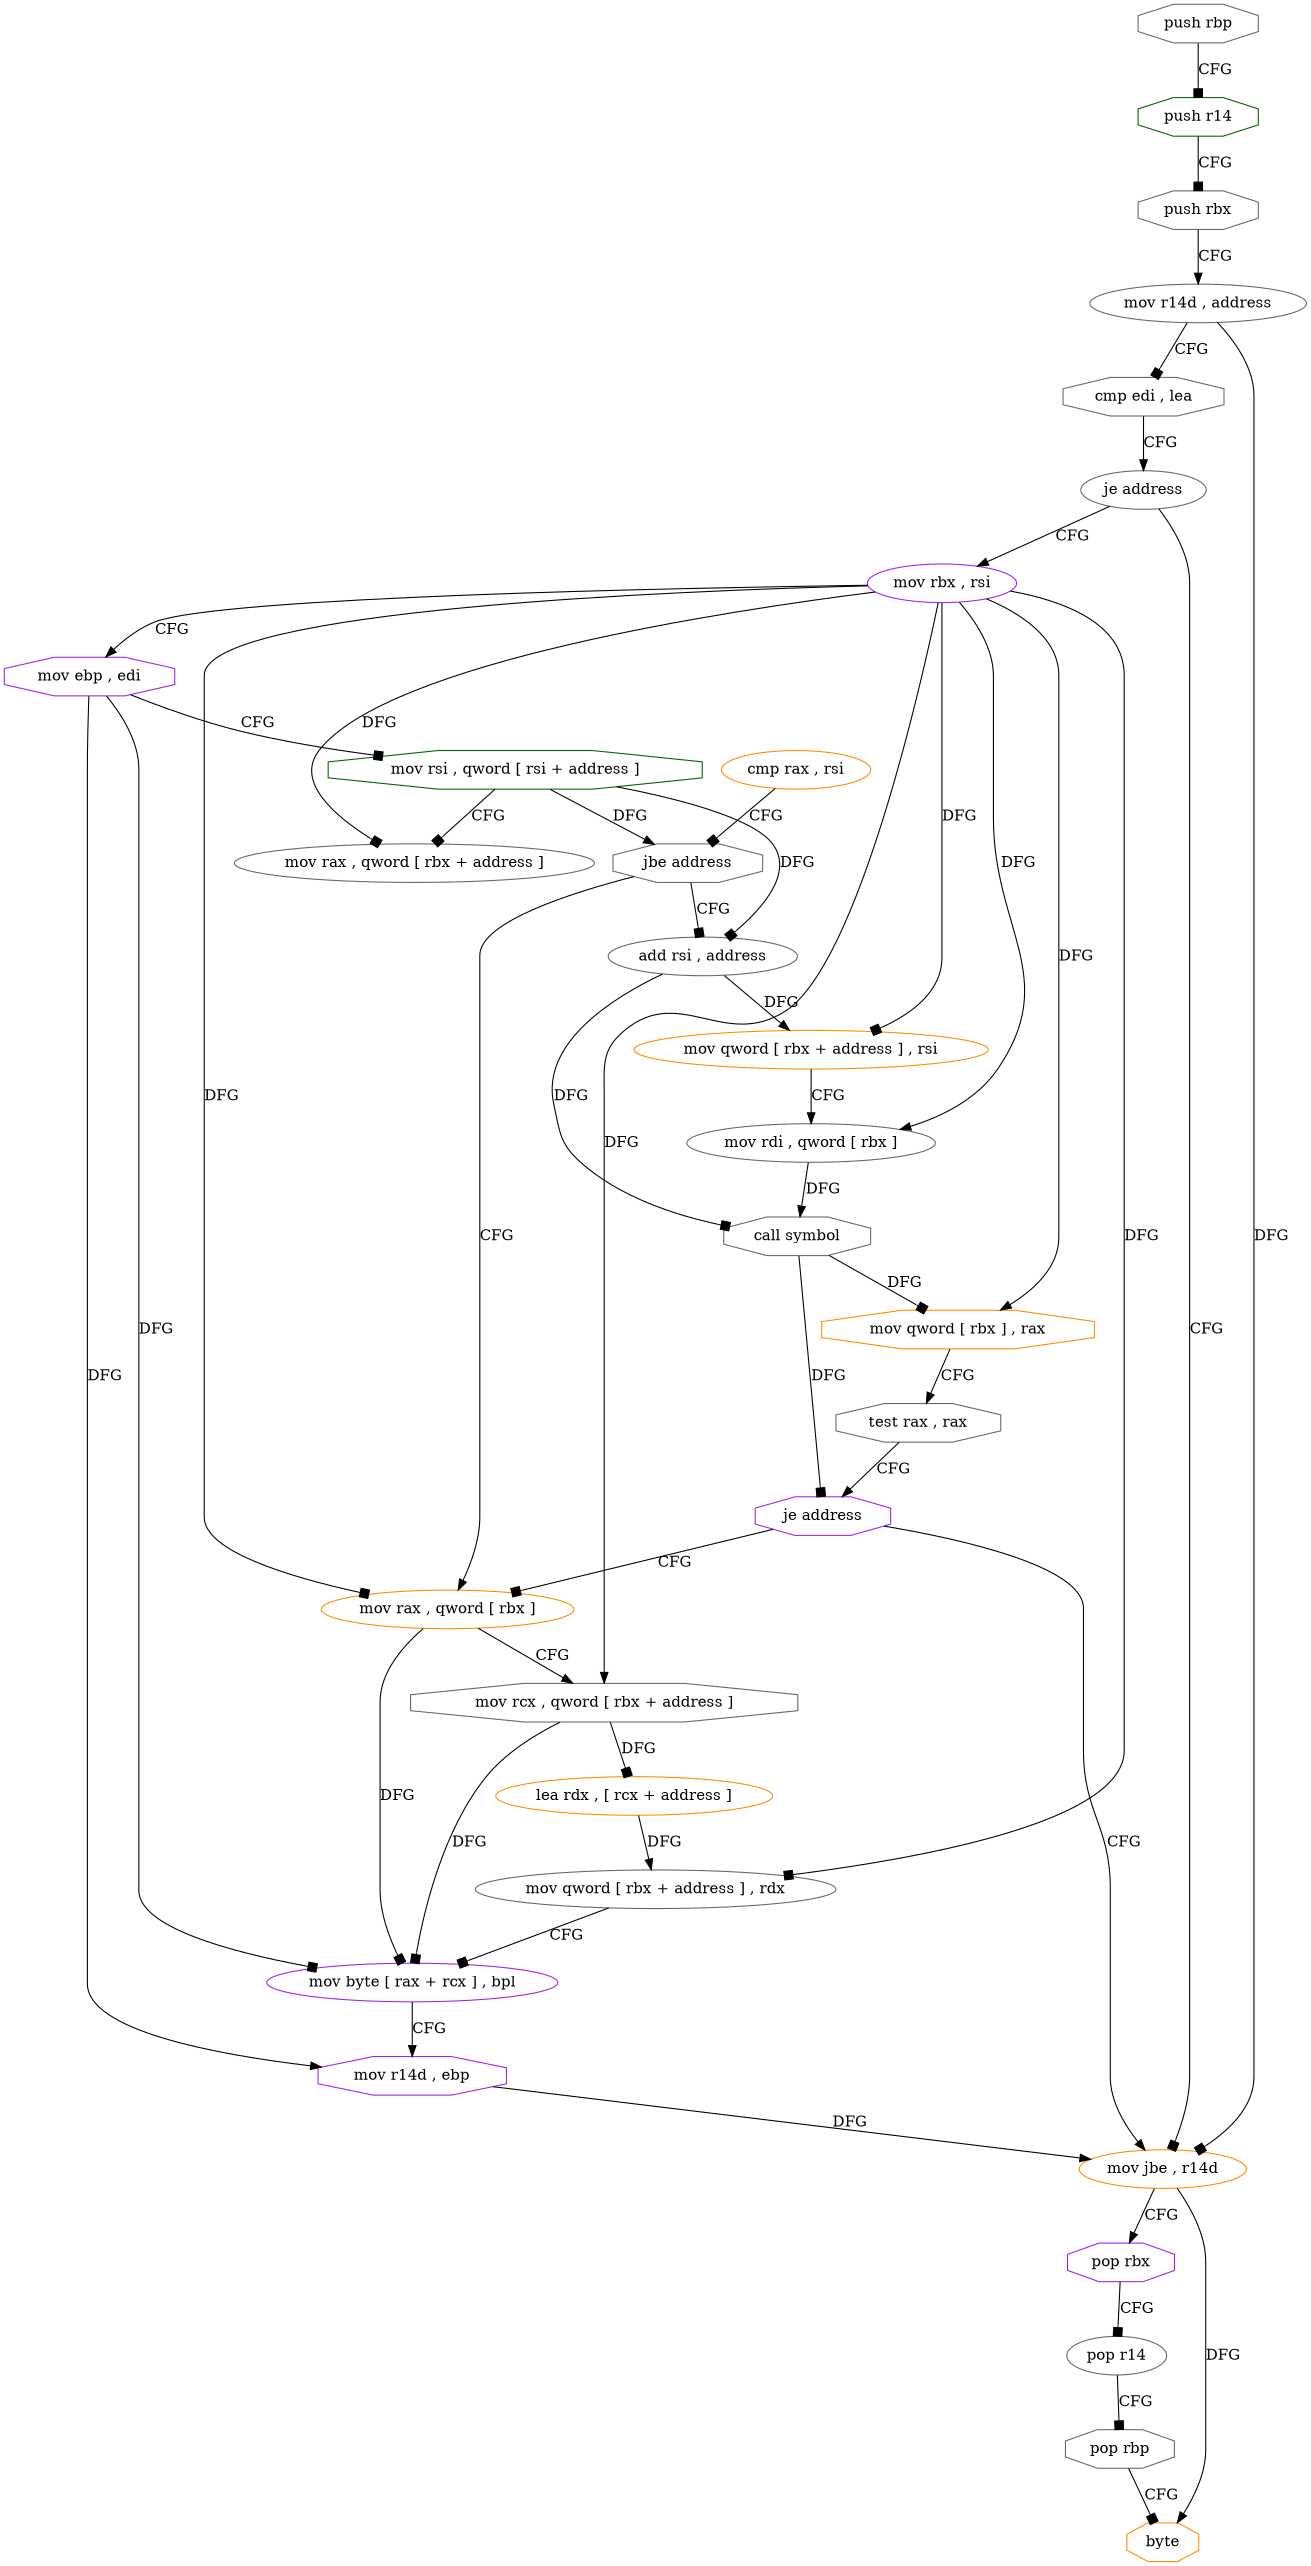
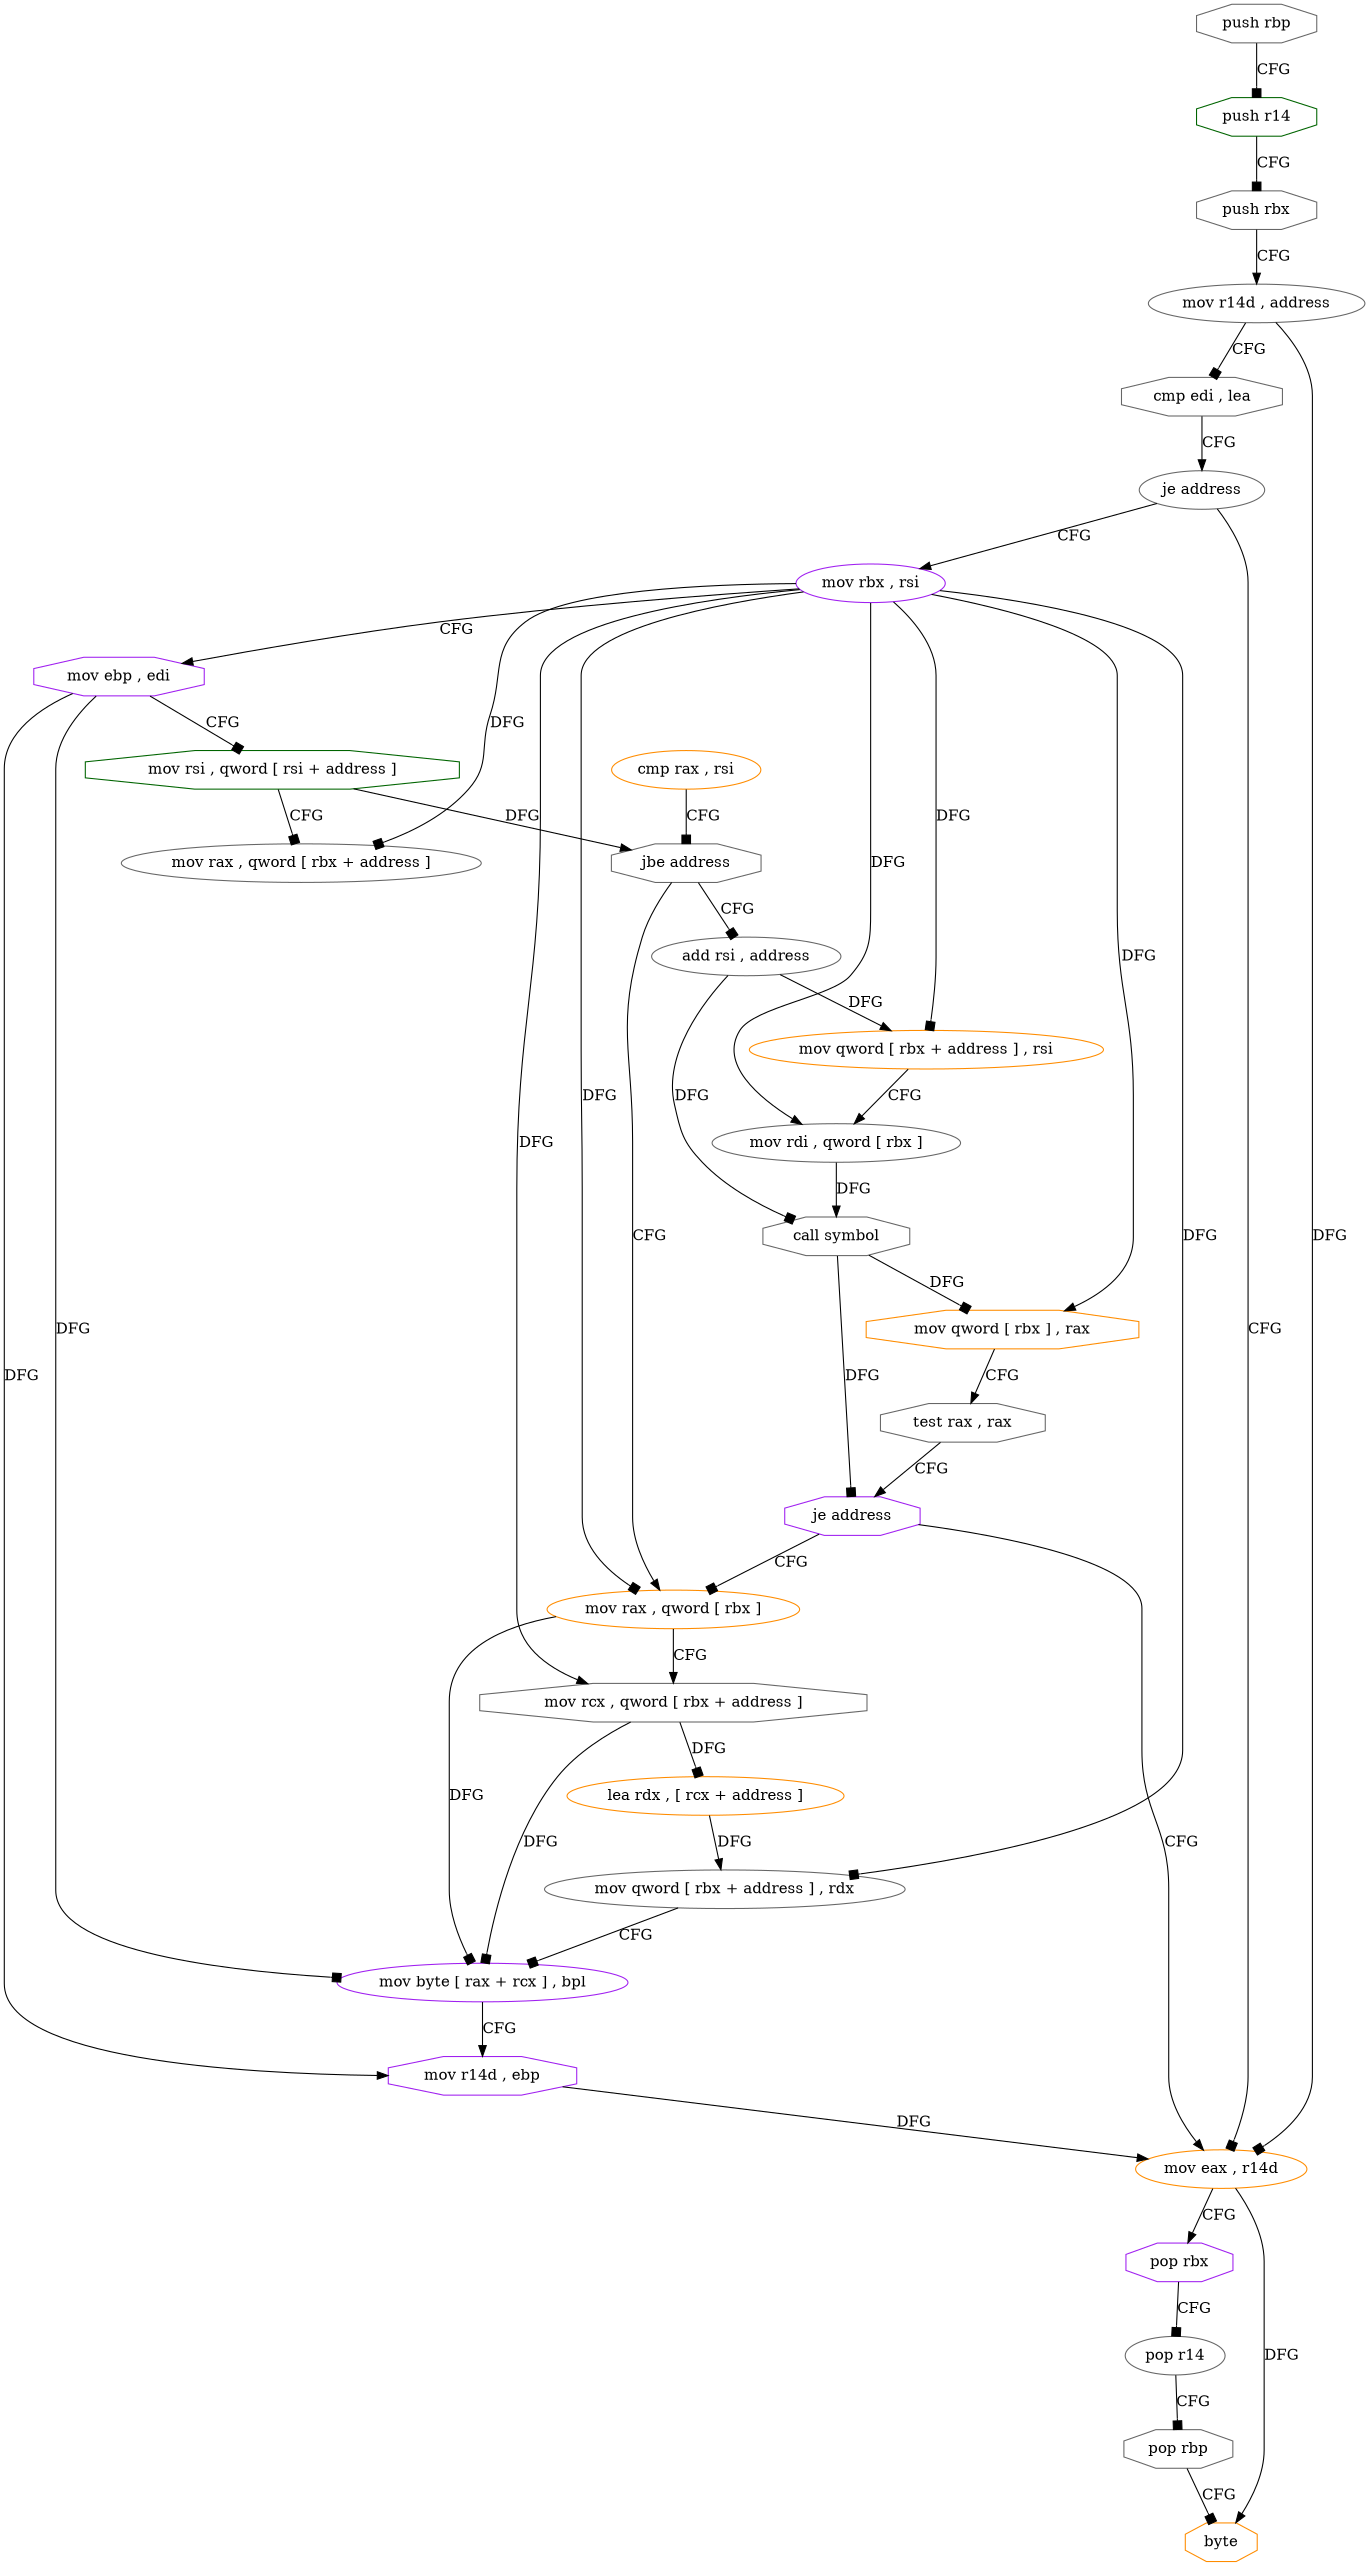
(747, 825) -> none
(1163, 2169) -> (1221, 2169)
